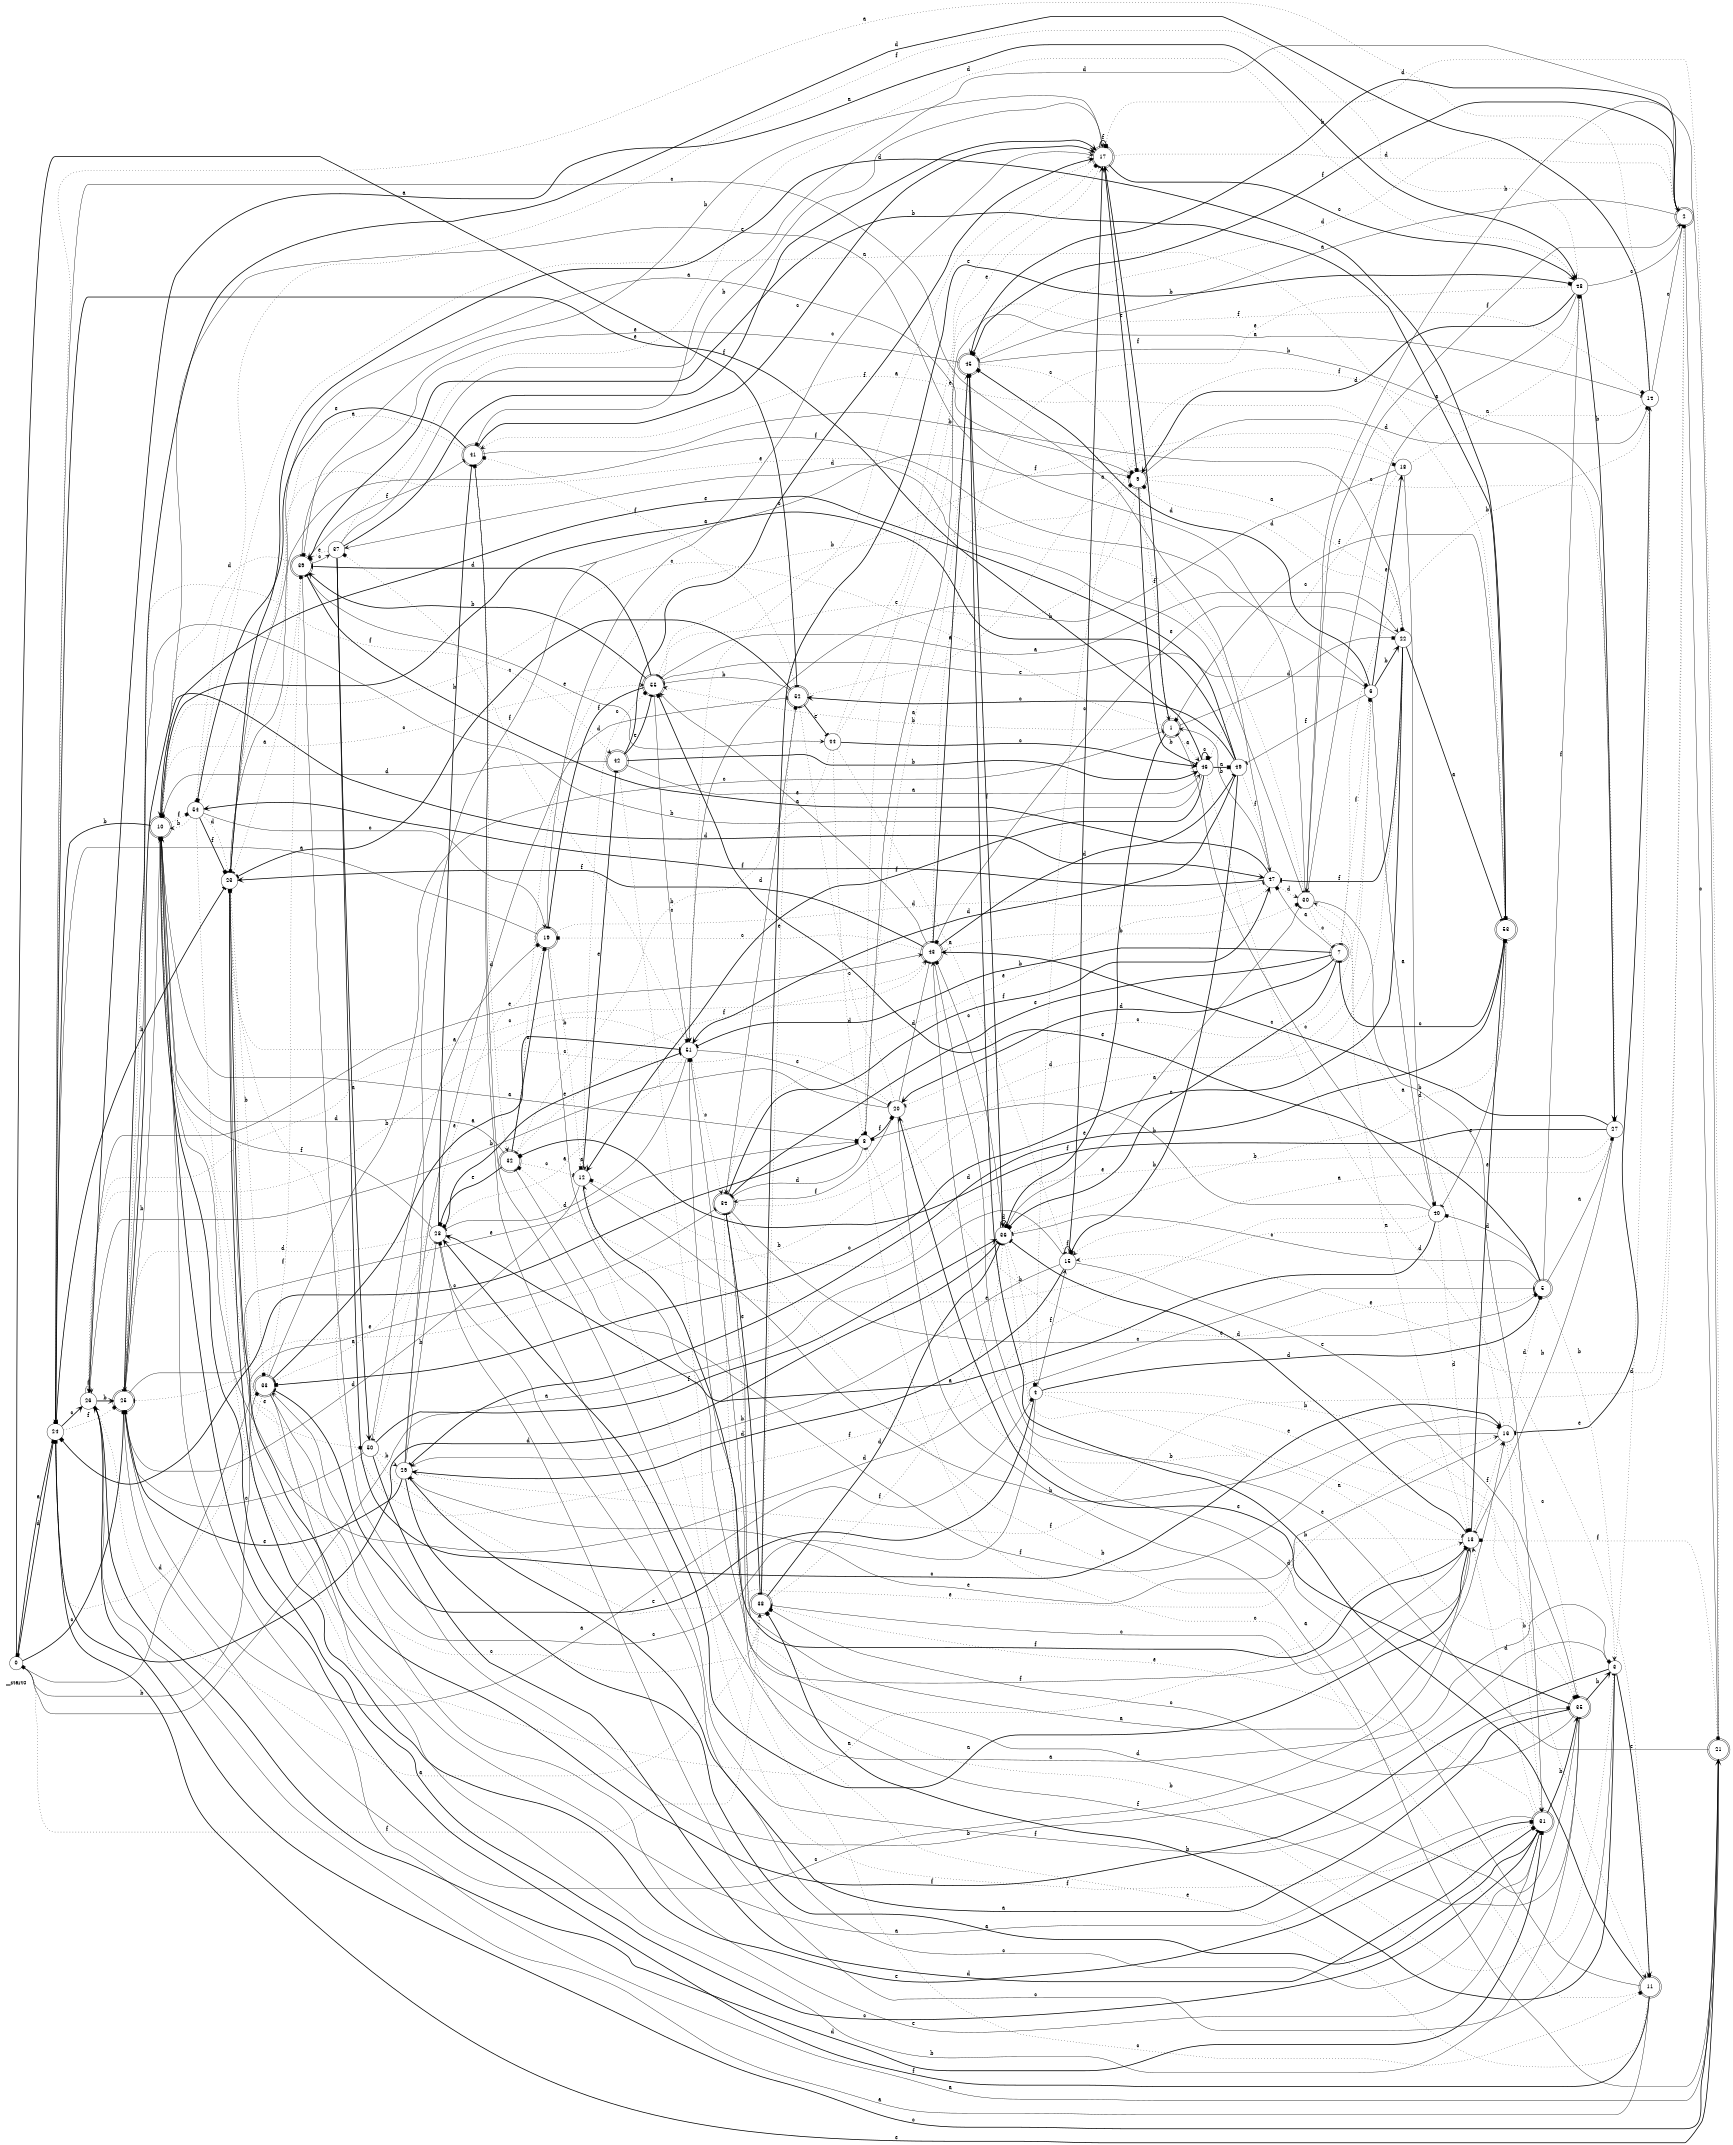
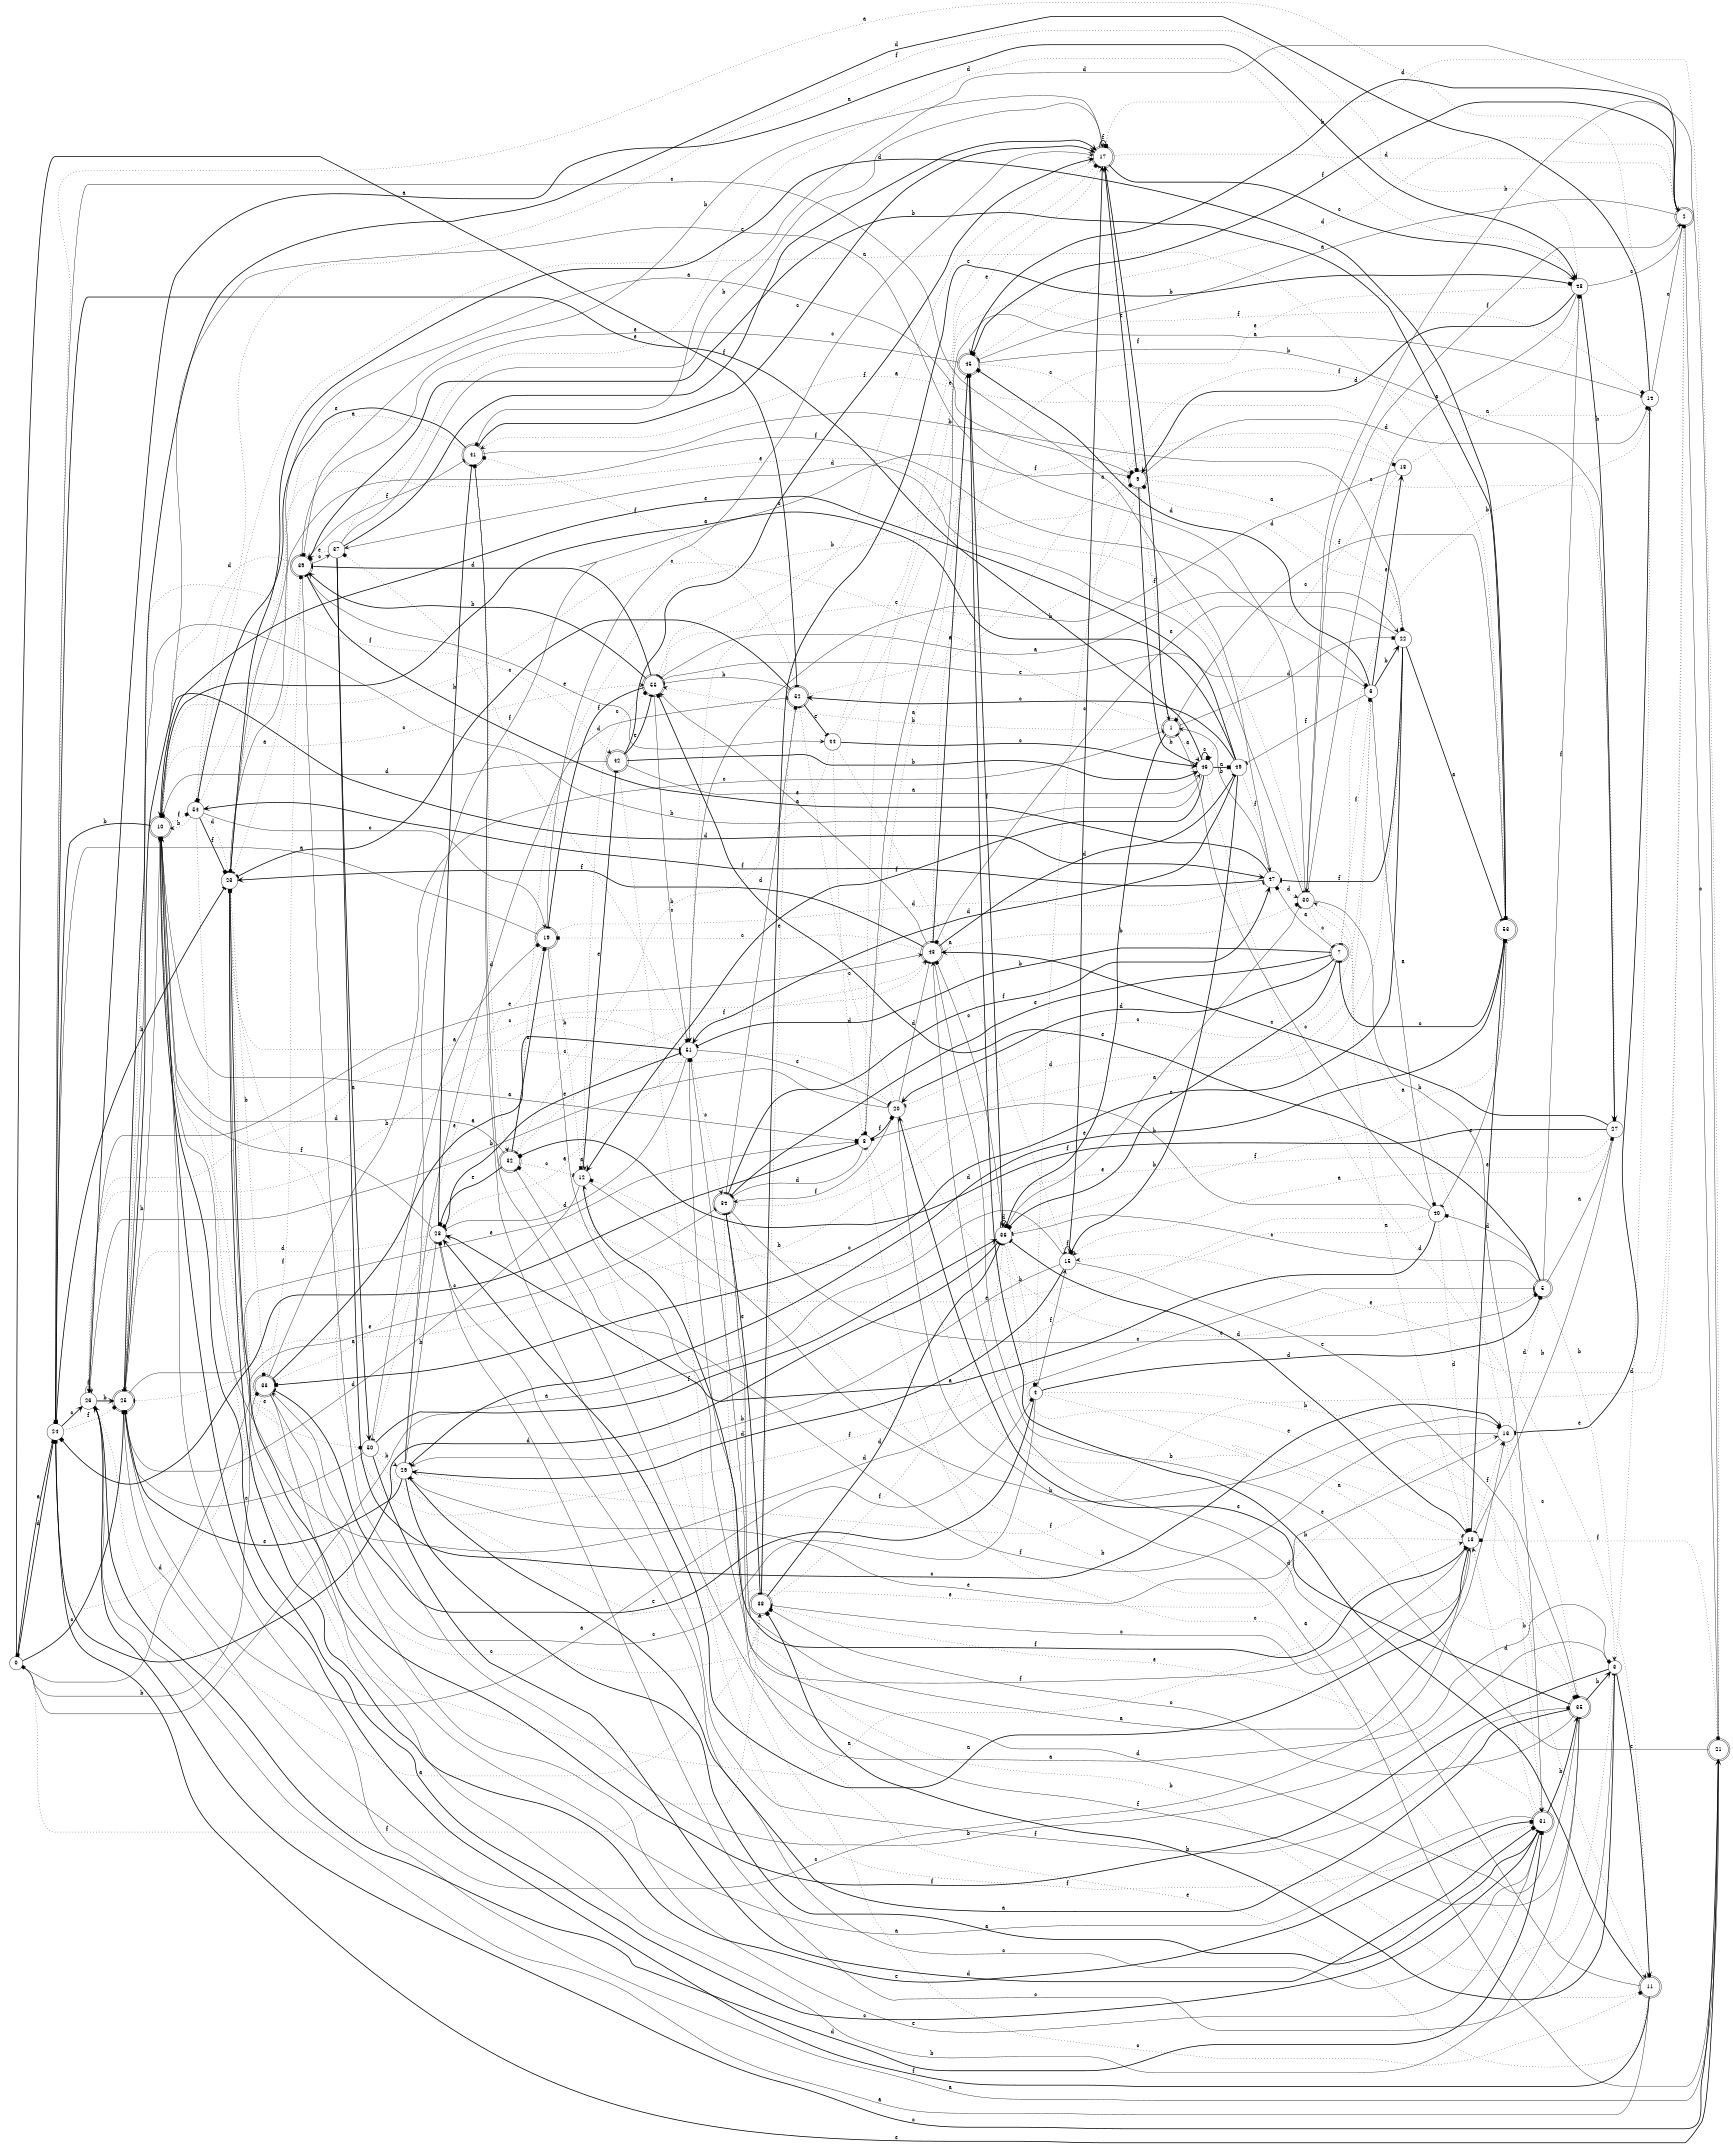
(1413, 839) -> none
(967, 1000) -> none
(1255, 1157) -> (1255, 1157)
(16, 1683) -> none
